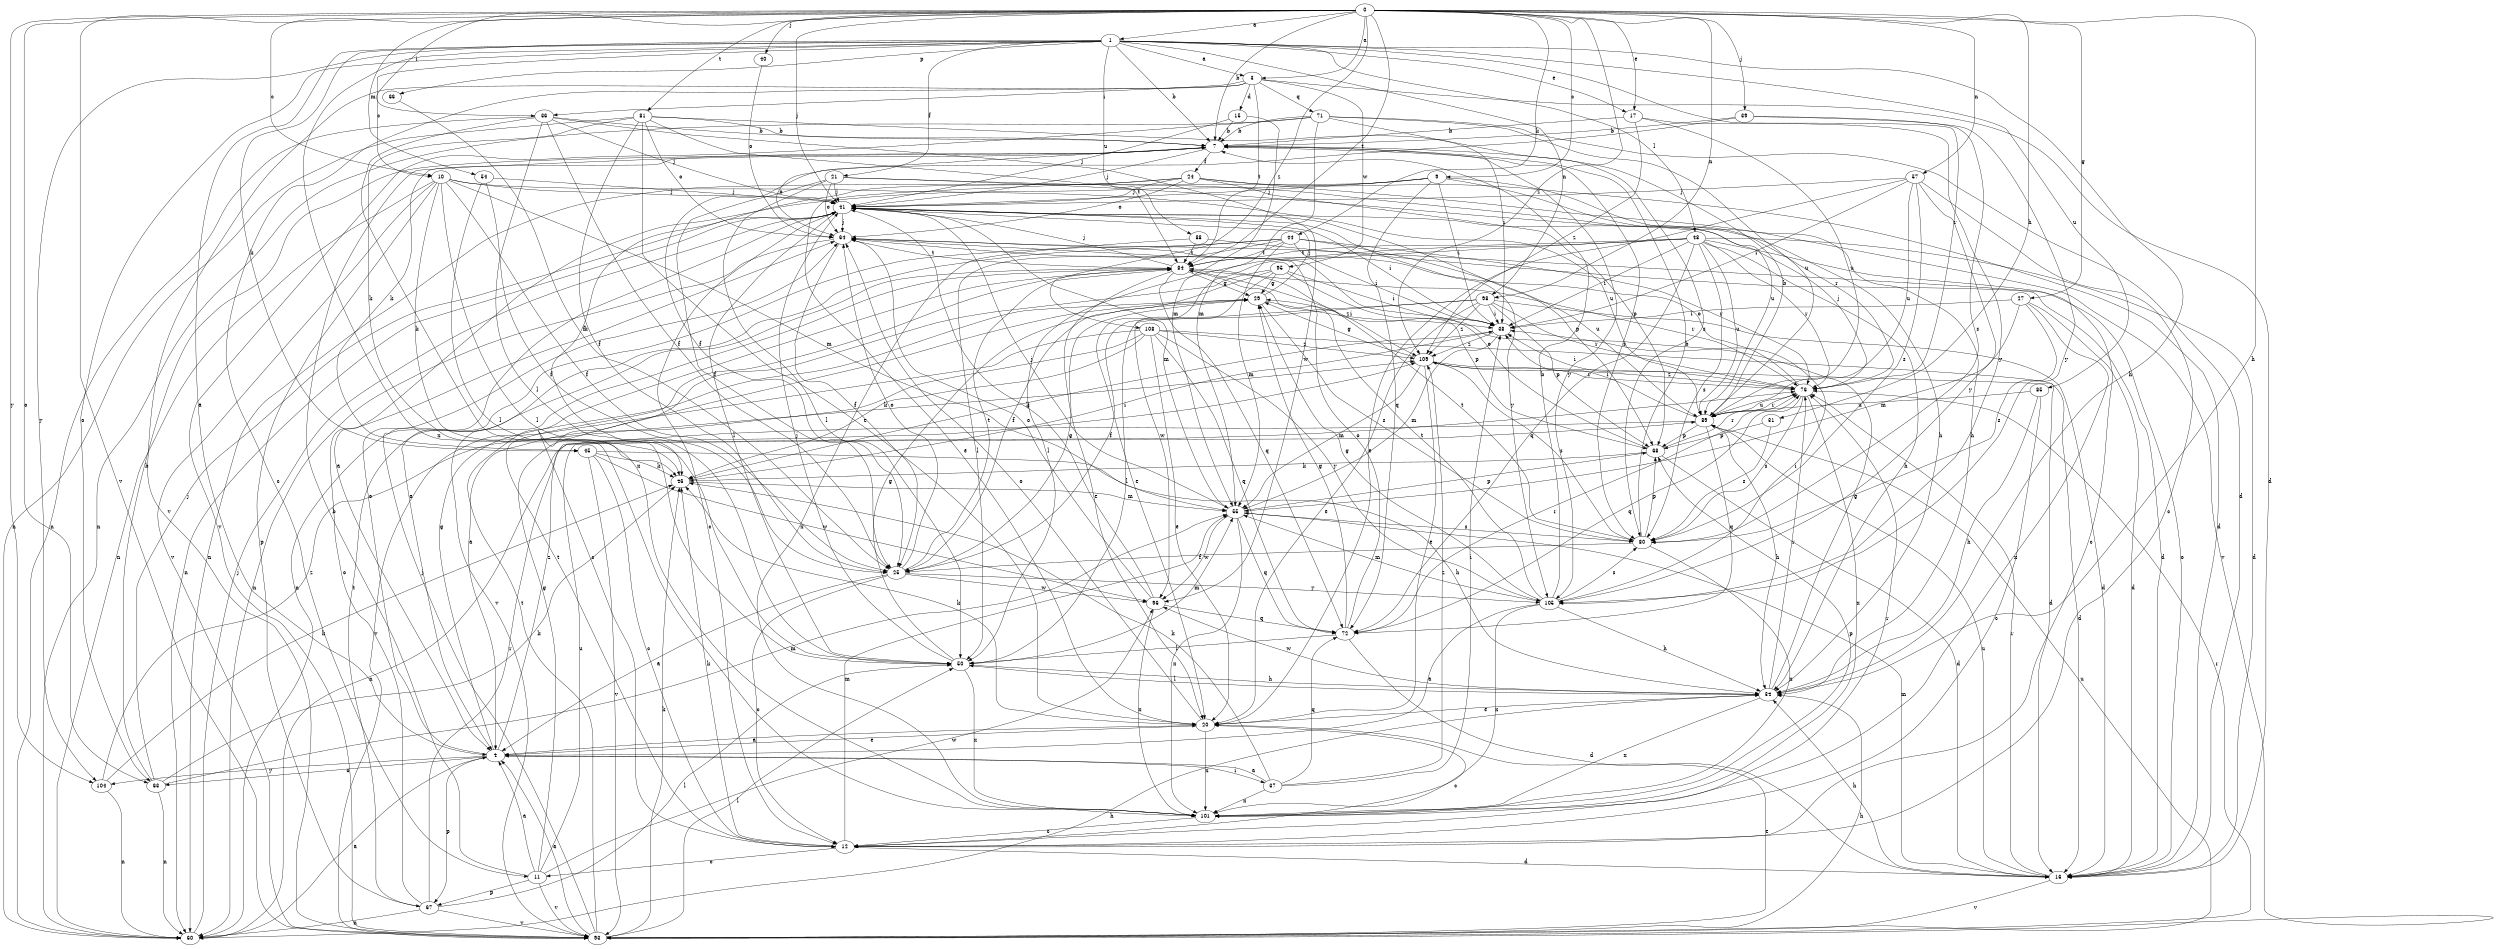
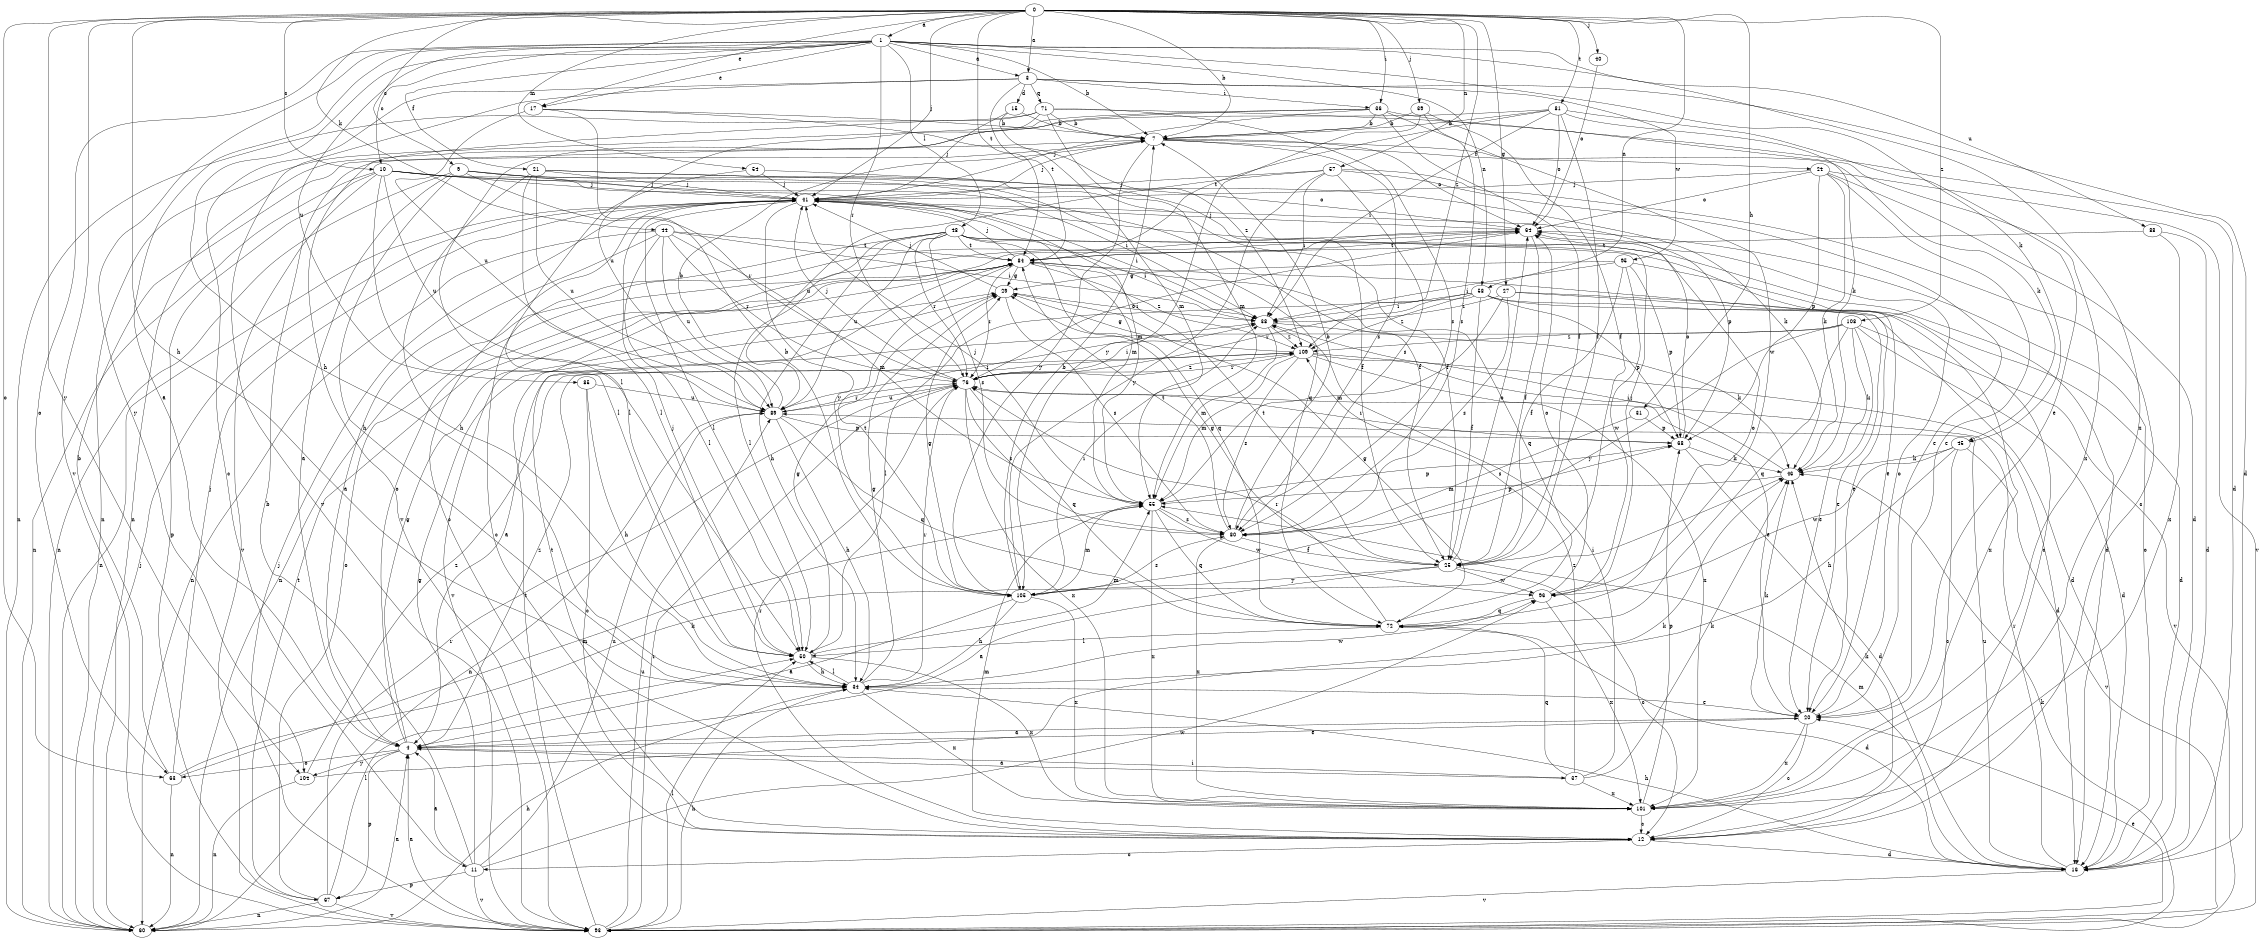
(392, 97) -> none
(1485, 299) -> (1481, 292)
(2001, 360) -> (787, 352)
none -> (1651, 475)
